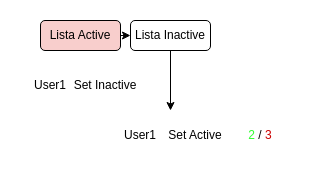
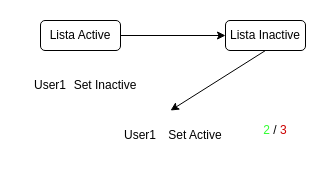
(81, 36) -> (81, 36)
(171, 36) -> (266, 36)
(261, 136) -> (276, 131)
